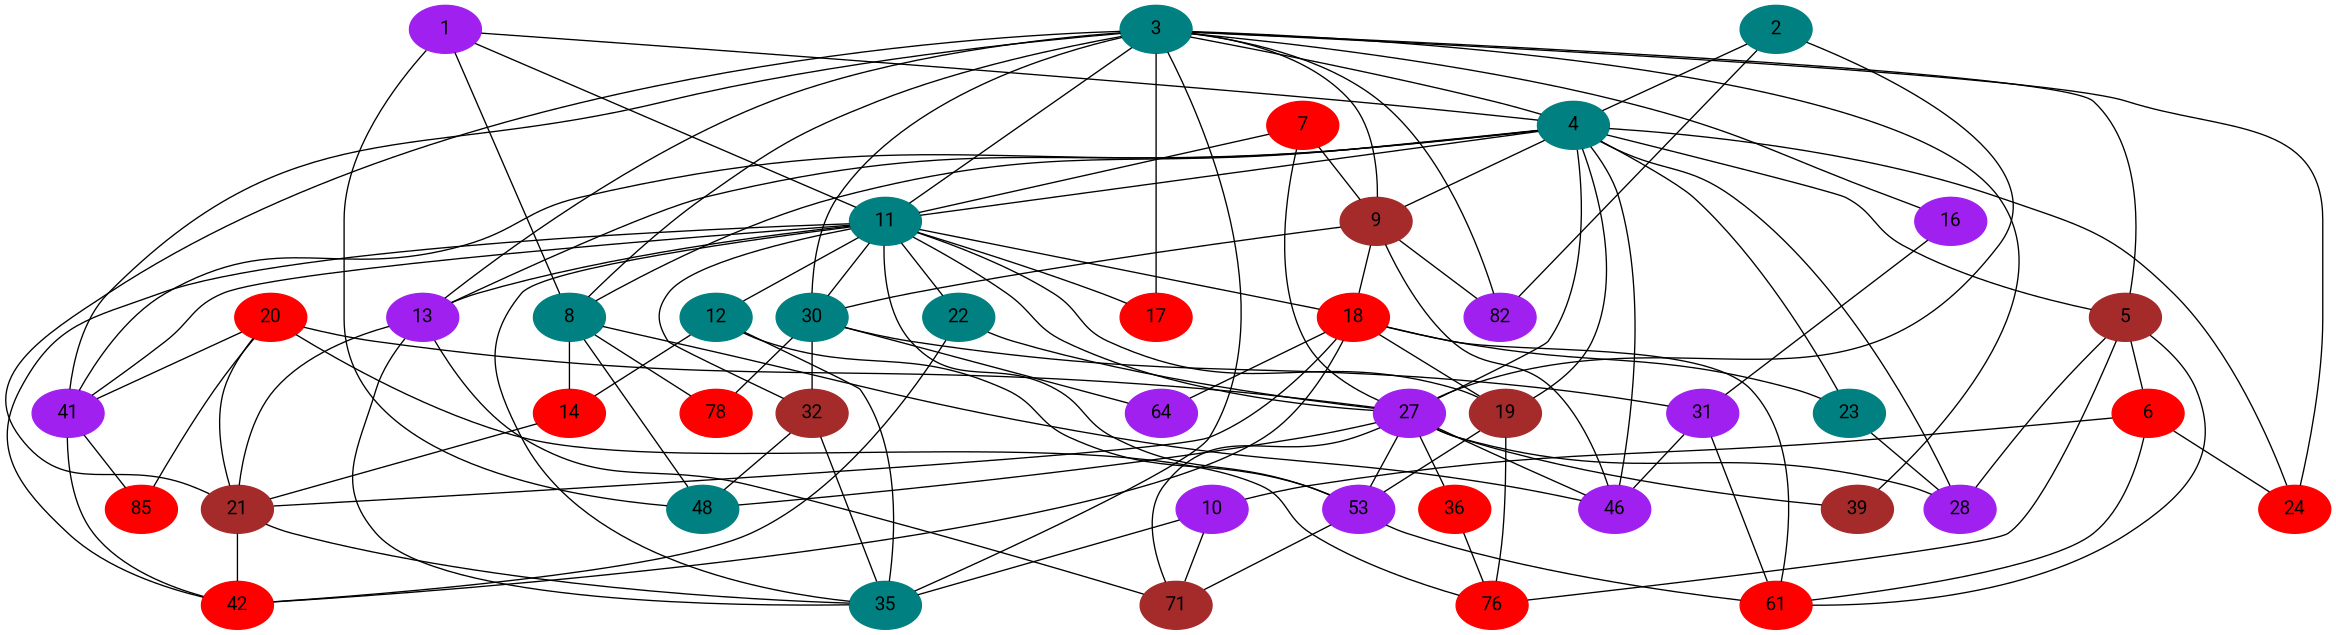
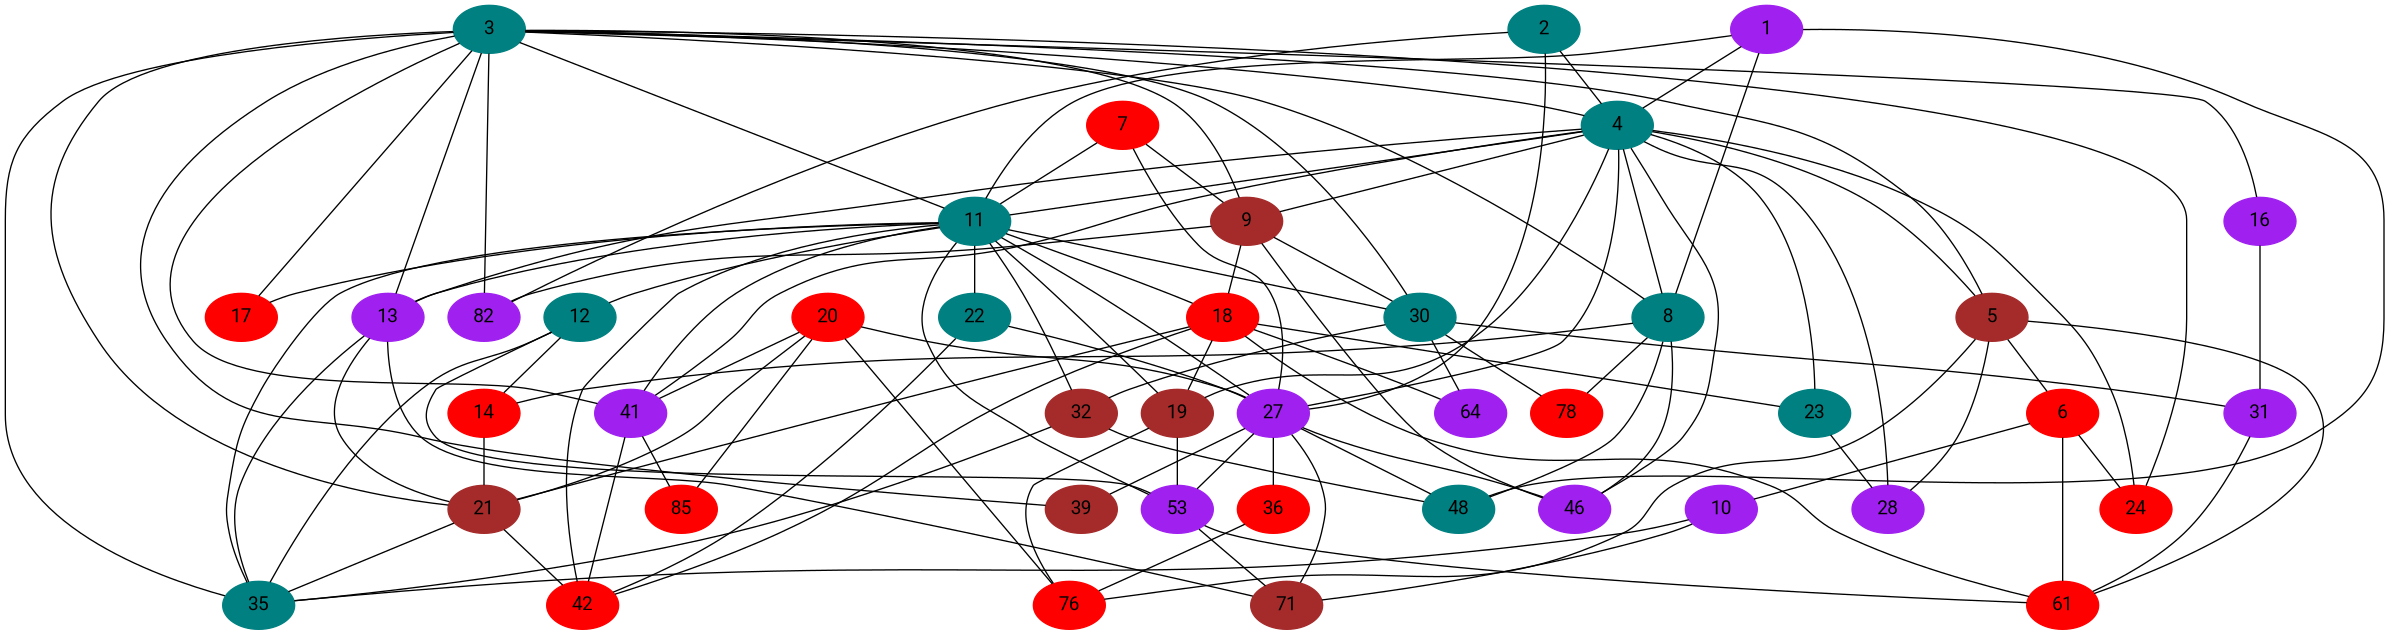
(1684, 463) -> none
(1649, 472) -> none
